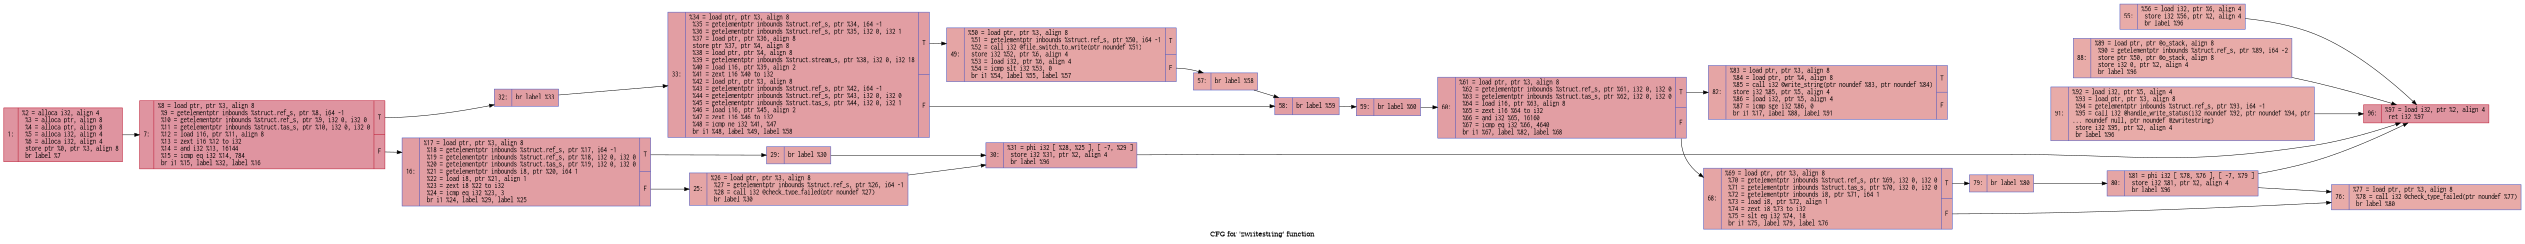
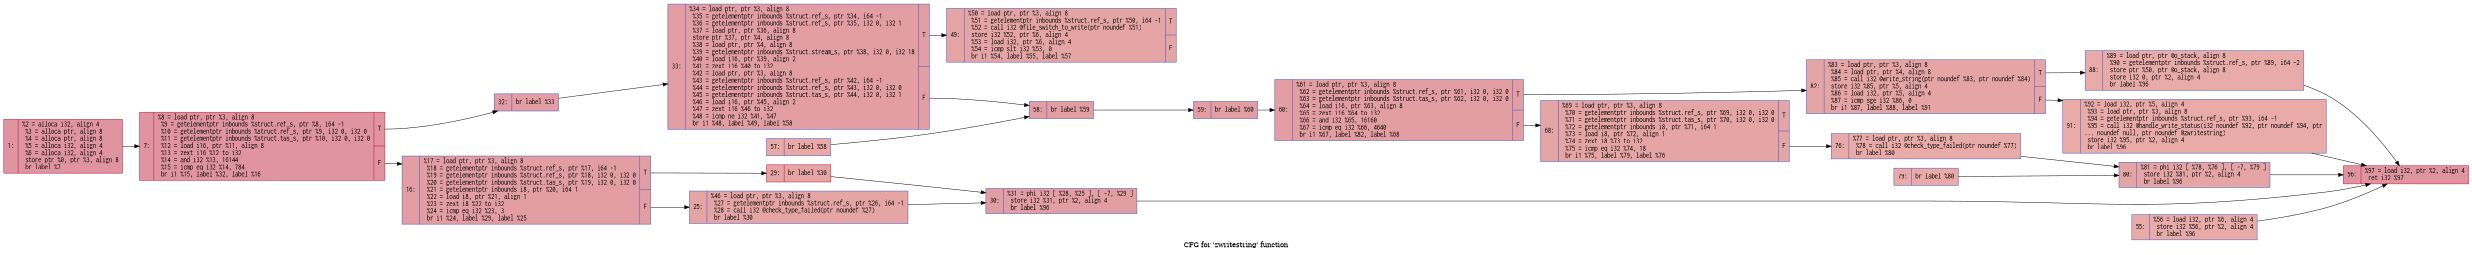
(1188, 69) -> none
none -> (2063, 73)
none -> (2052, 100)
(1781, 114) -> (1880, 108)
(799, 155) -> (799, 173)
(761, 178) -> (761, 196)
(1958, 183) -> none
(2292, 190) -> (2068, 161)
(1765, 216) -> (1604, 149)
